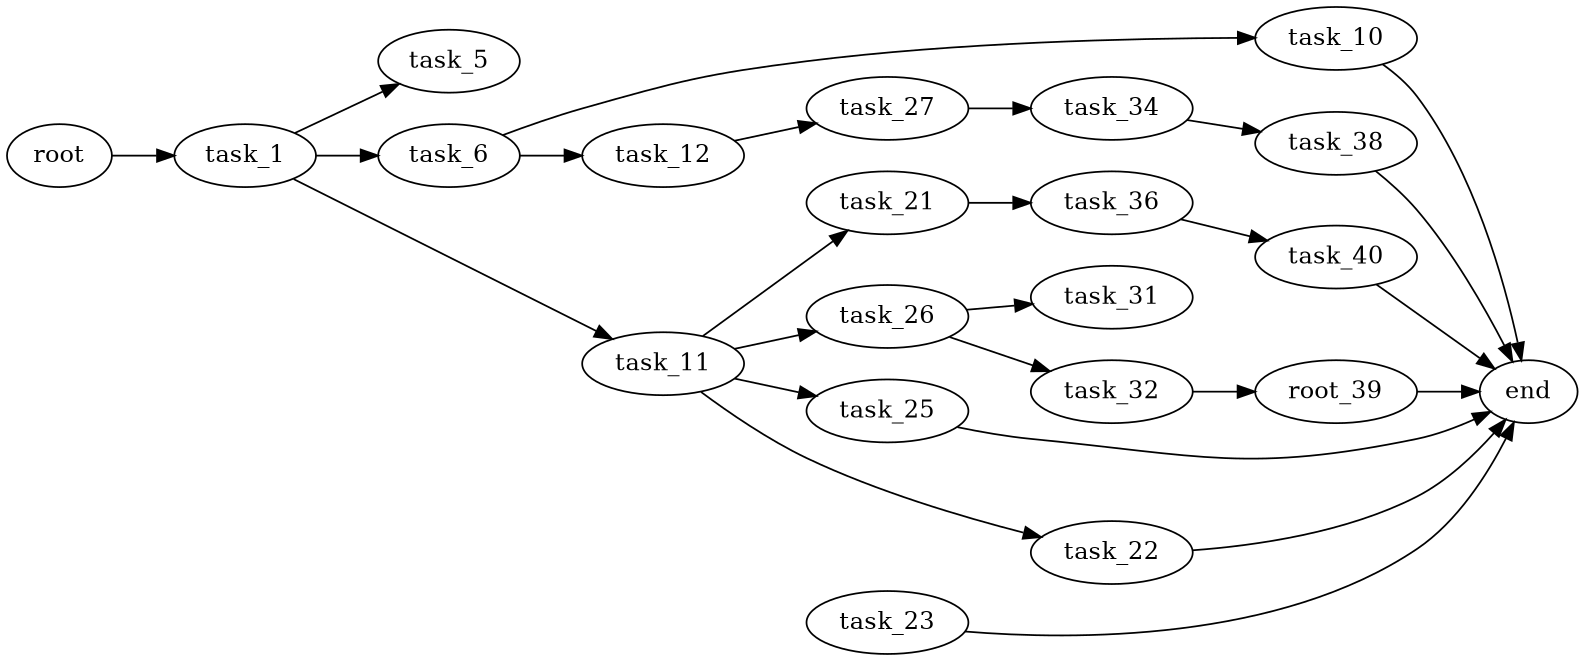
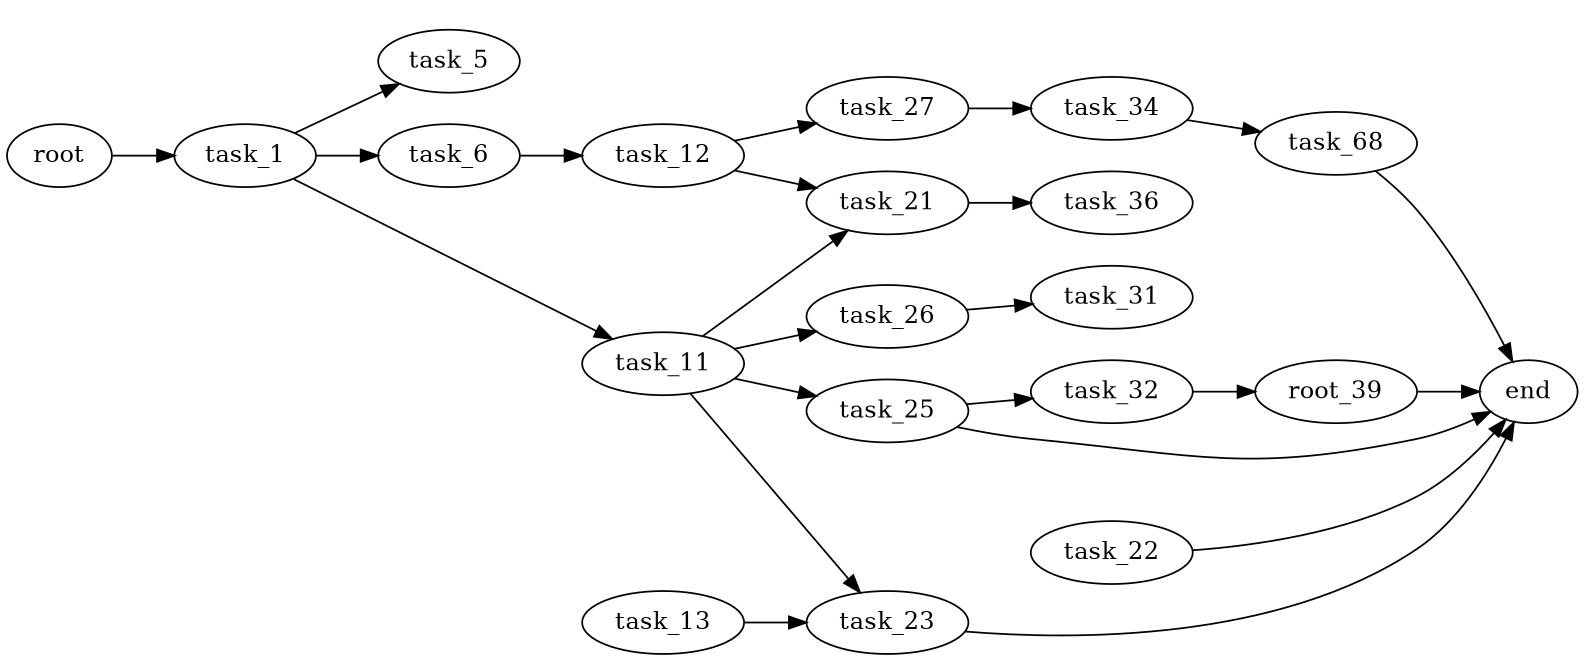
(1336, 38) -> none
(1336, 143) -> (1336, 143)
none -> (767, 177)
(1336, 257) -> none
(991, 351) -> (991, 402)
(855, 479) -> (769, 486)
none -> (663, 623)
